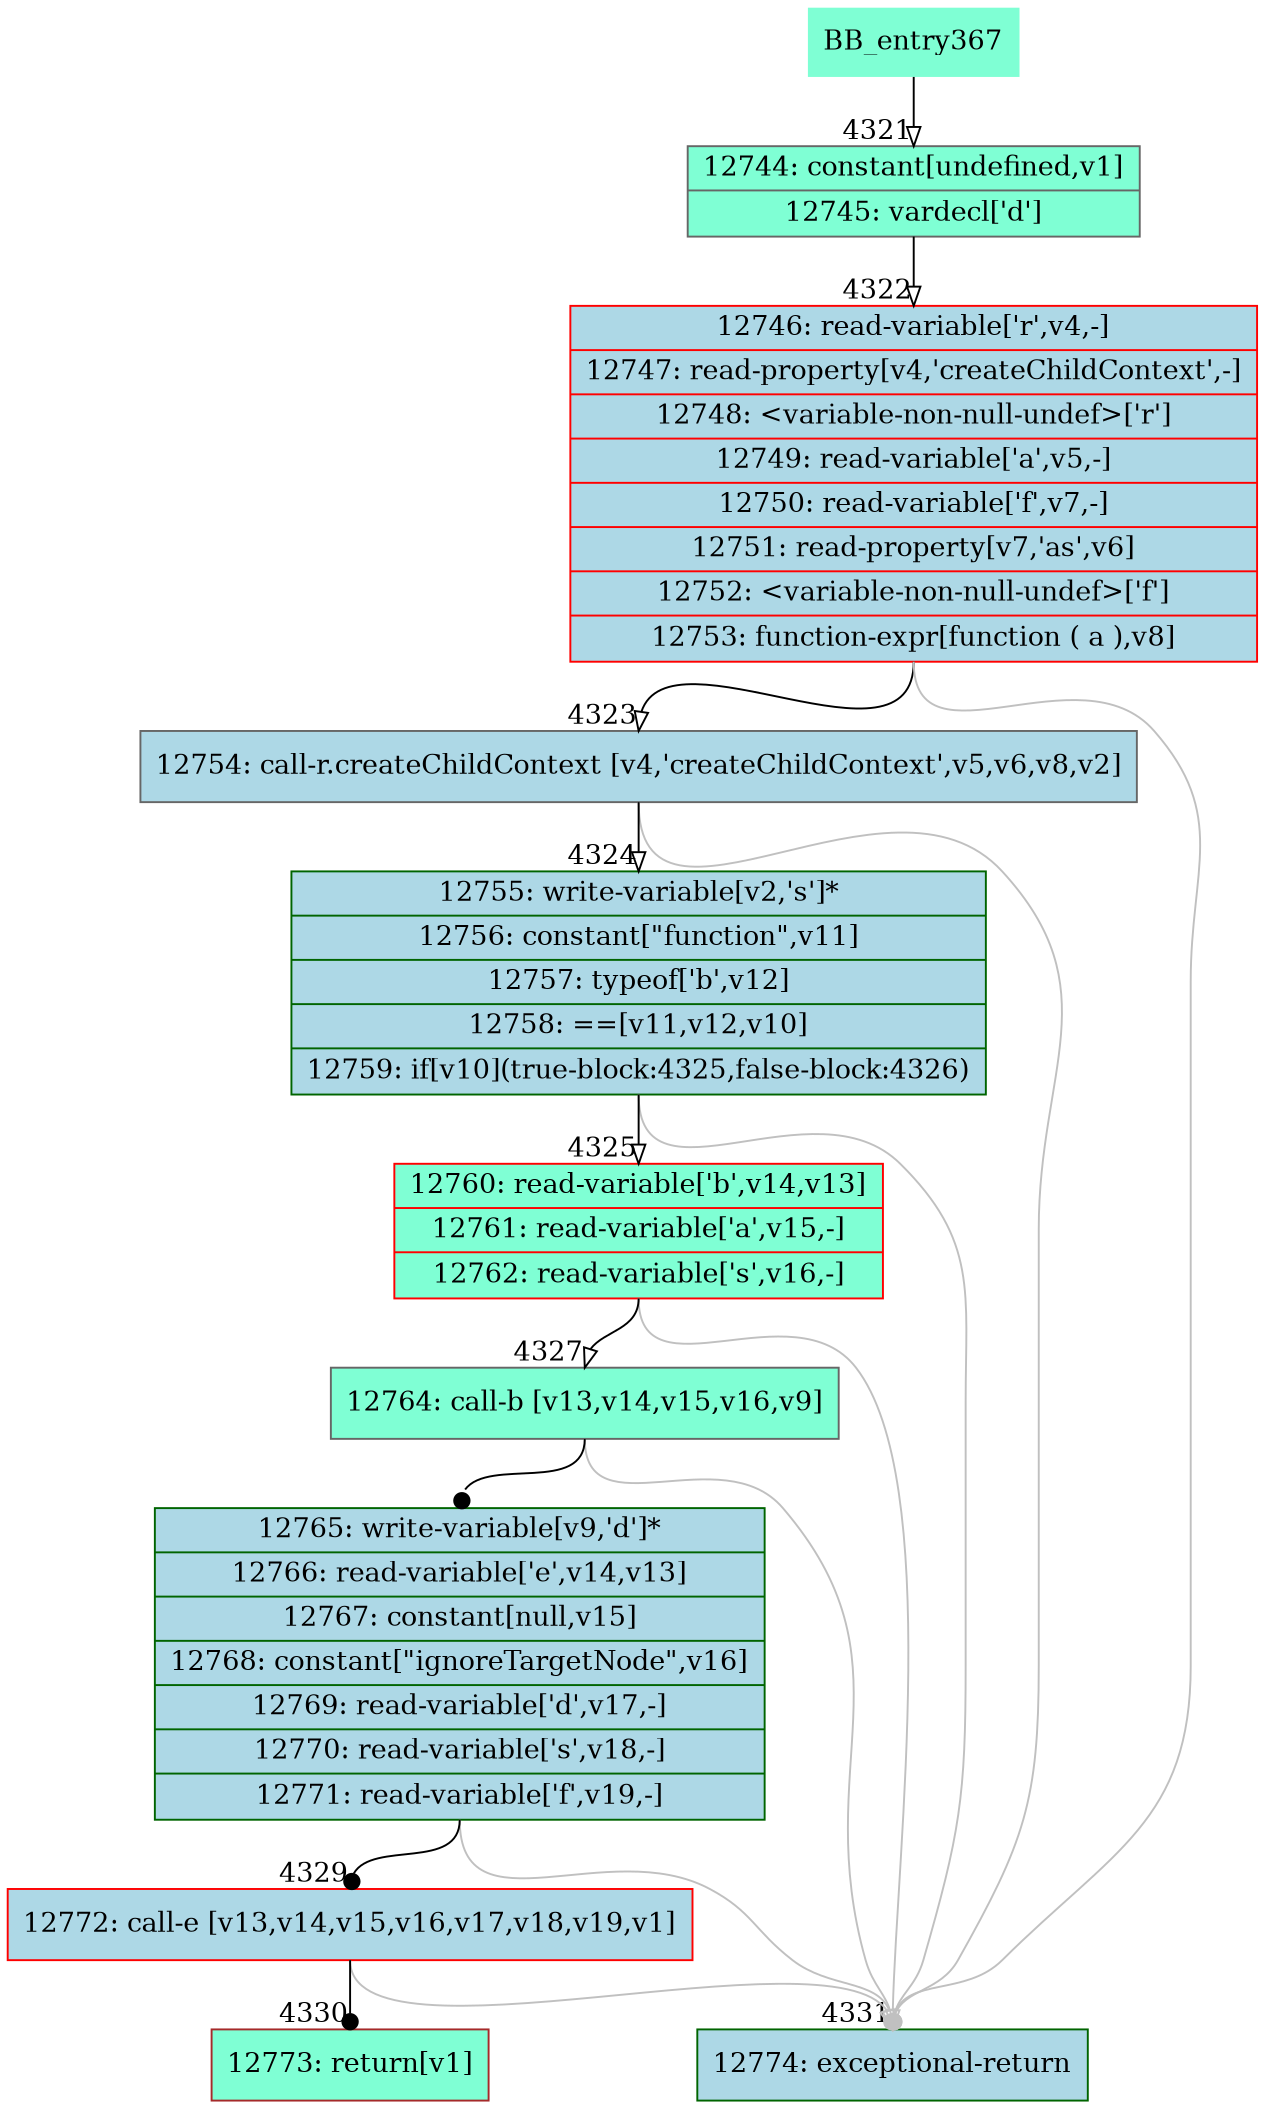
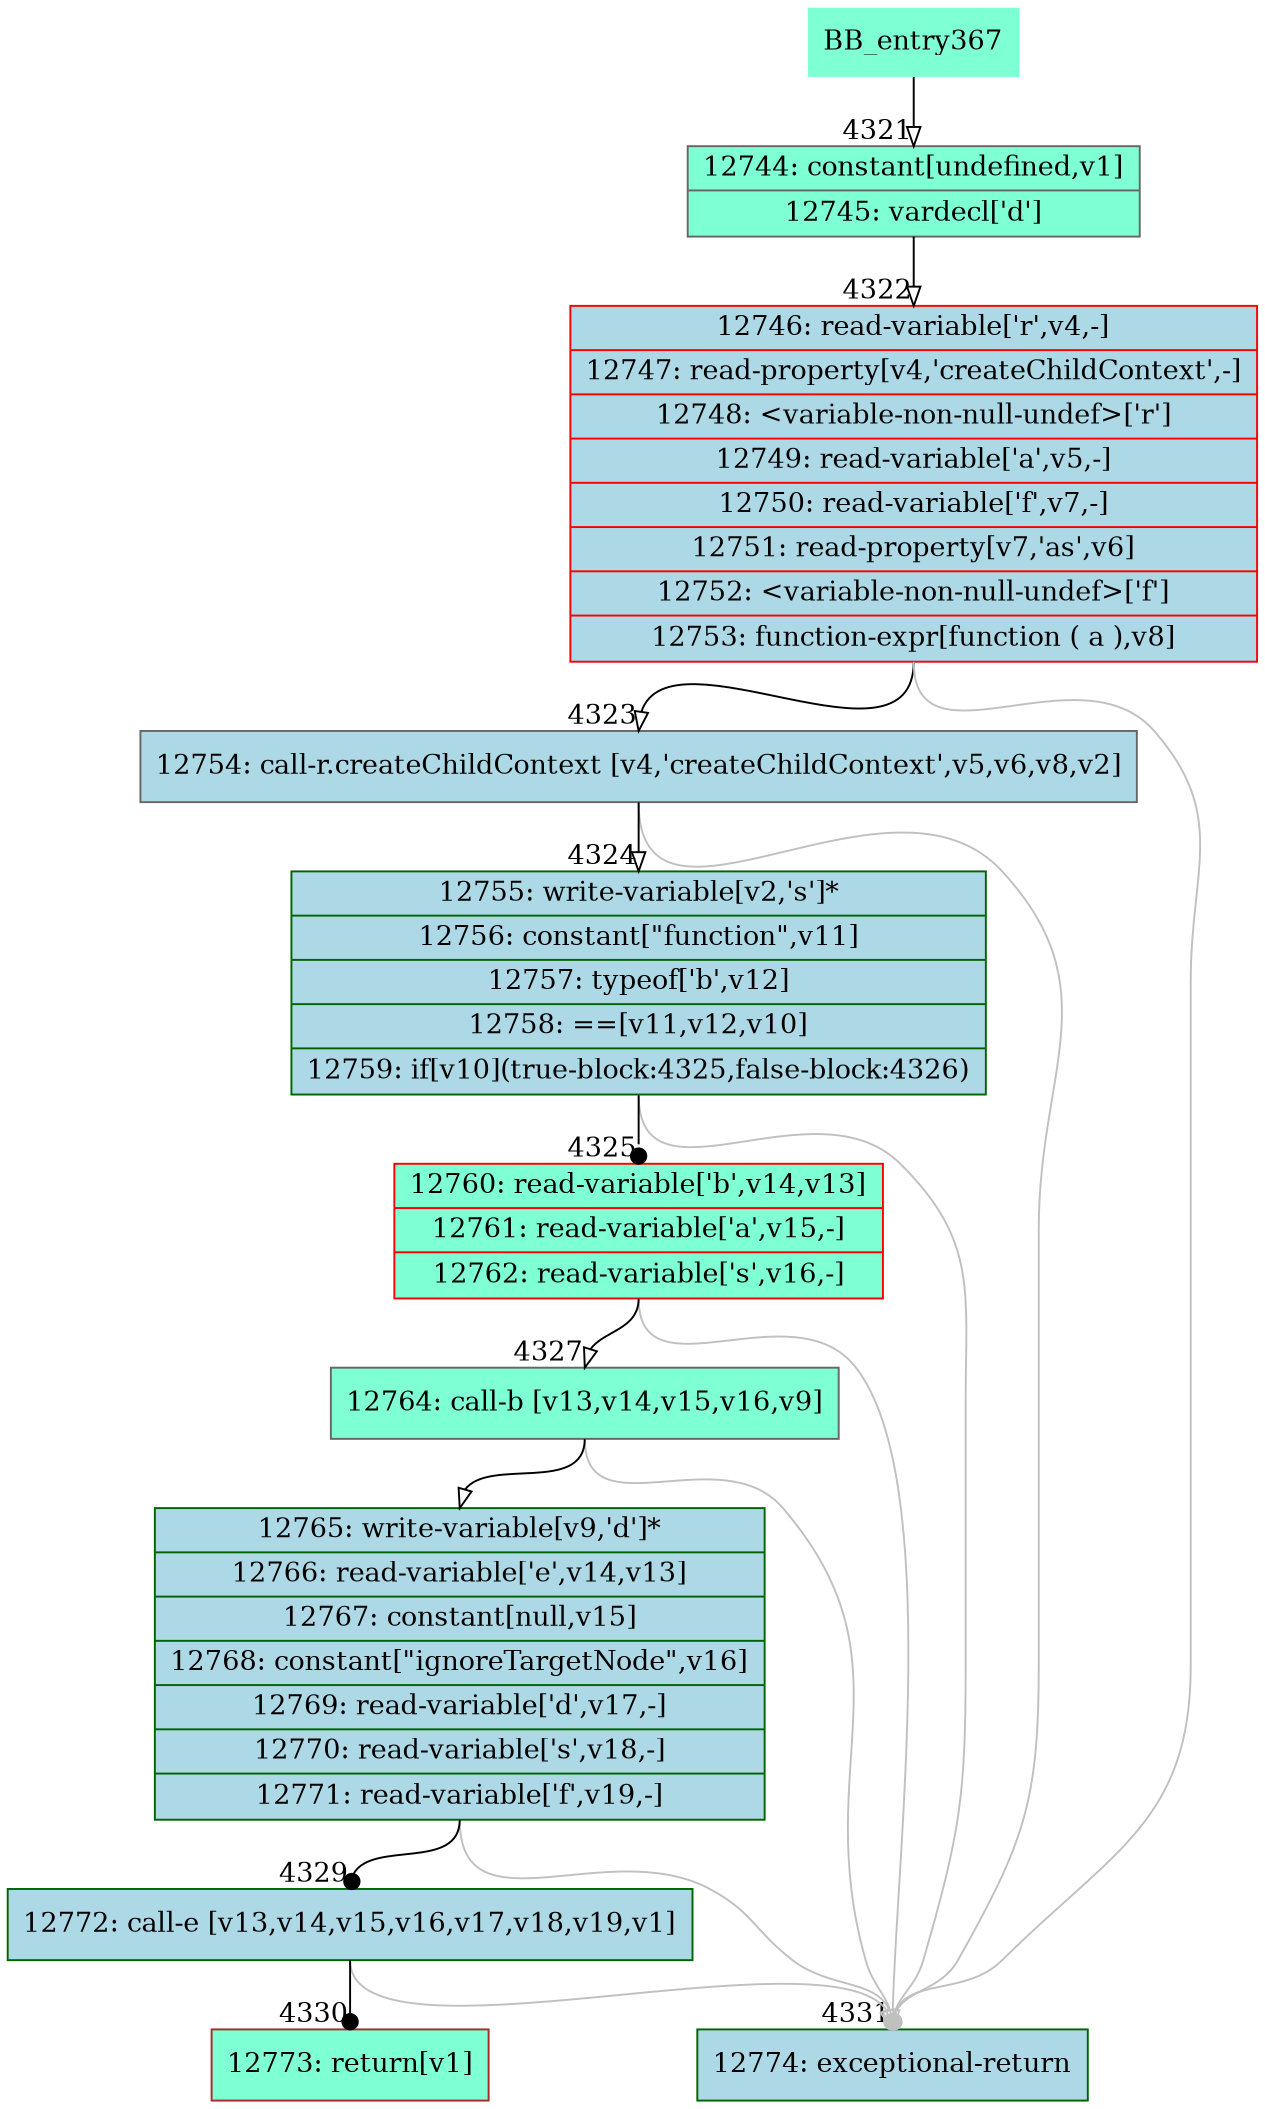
(639, 1119) -> (639, 1119)
(532, 1473) -> (532, 1473)
(350, 1925) -> (350, 1925)
